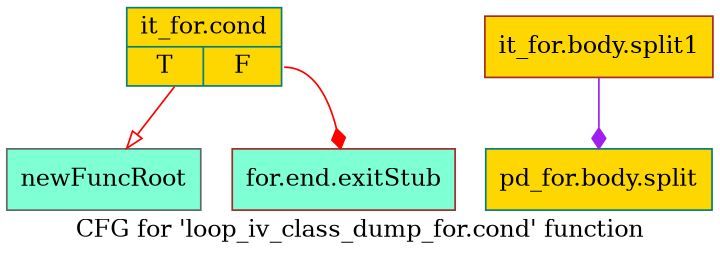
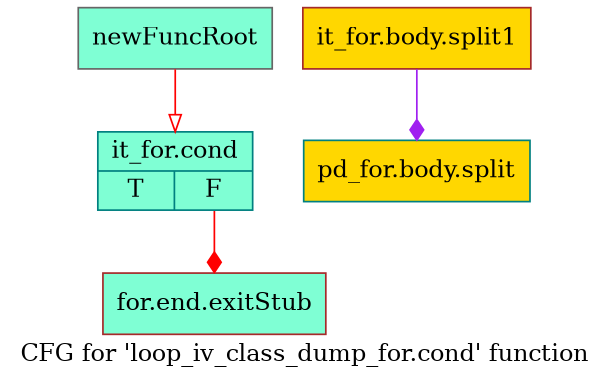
(204, 47) -> (175, 171)
(156, 111) -> (175, 92)
